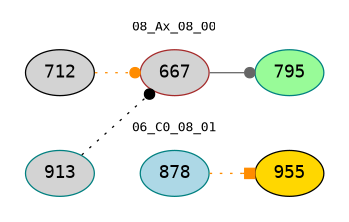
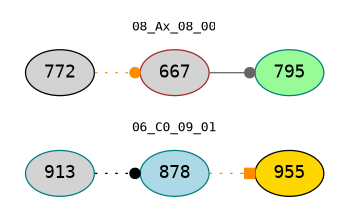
(60, 73) -> (60, 73)
(114, 126) -> (112, 173)
(175, 128) -> (175, 128)
